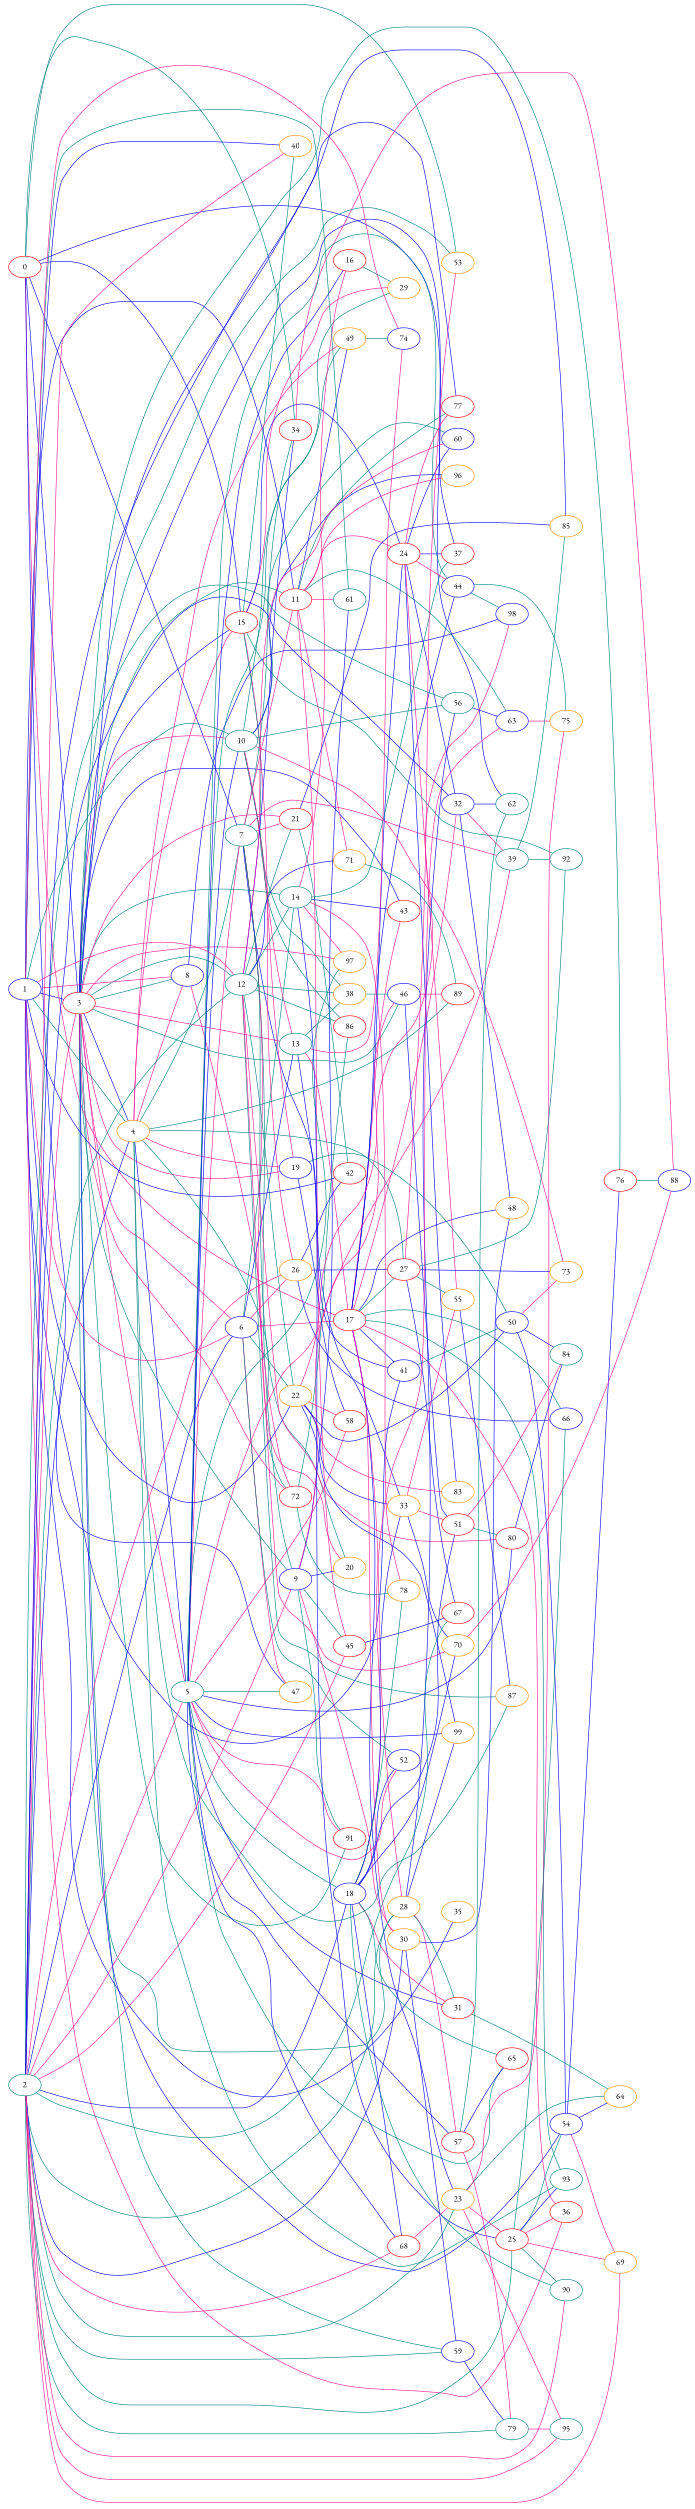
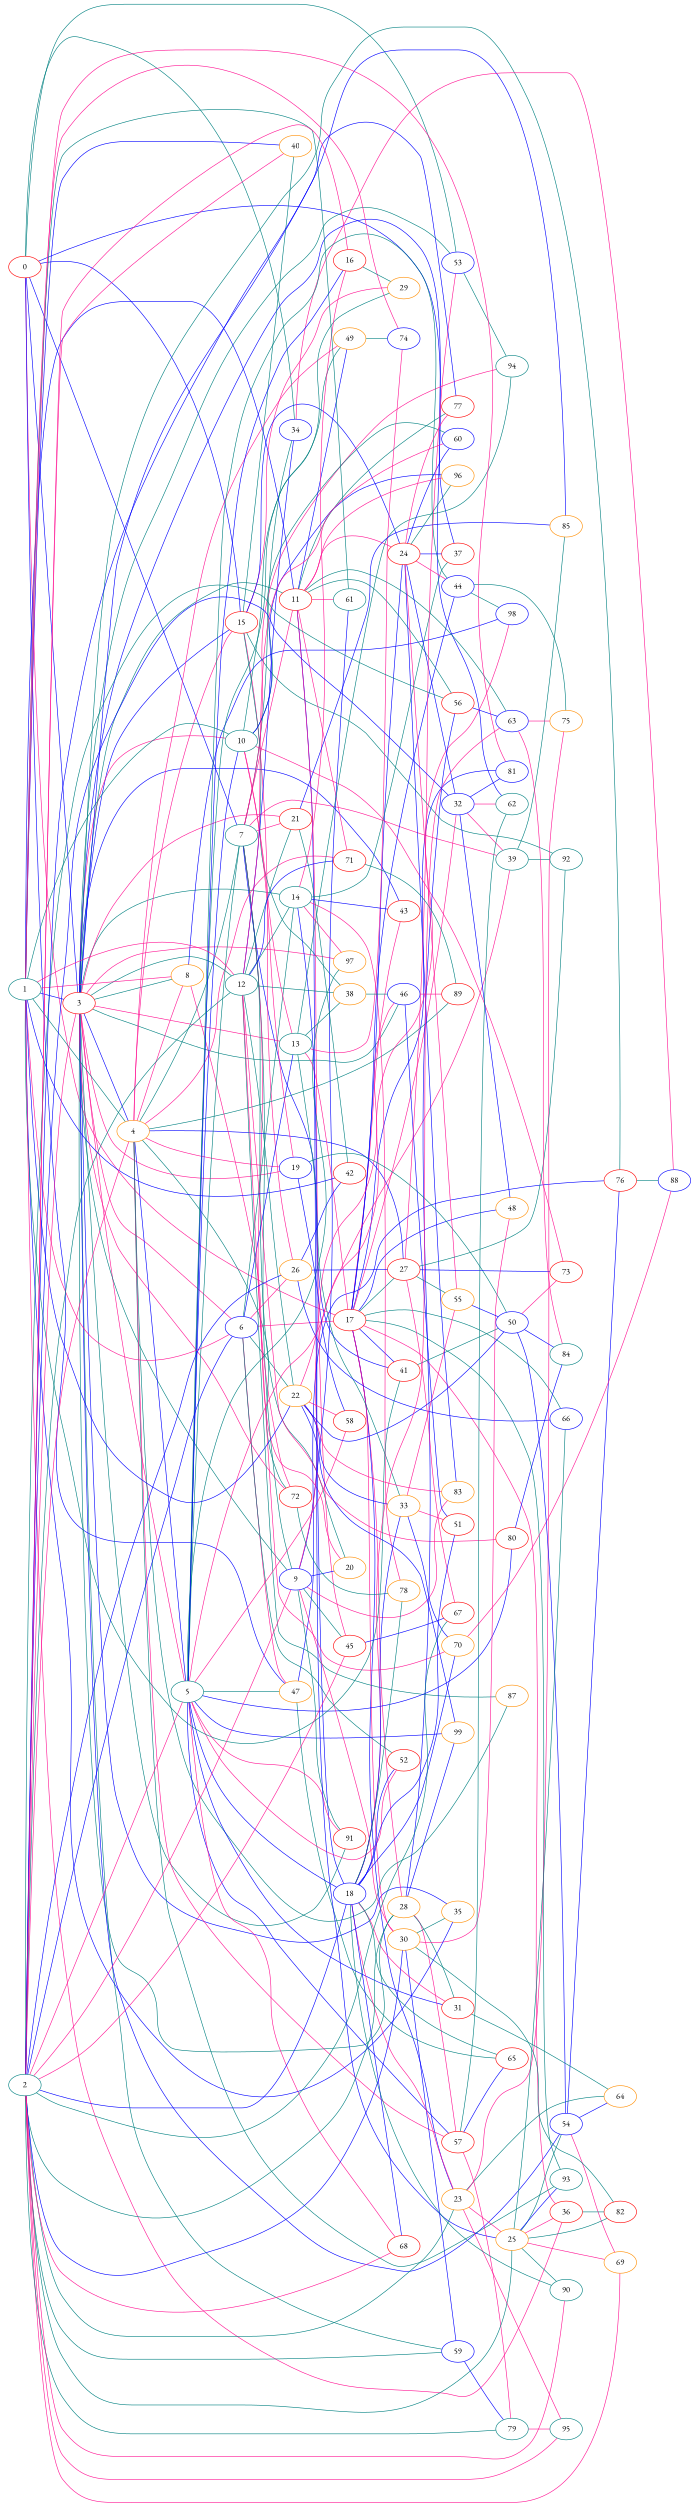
(458, 263) -> (458, 263)
none -> (512, 366)
(296, 430) -> (296, 430)
none -> (428, 519)
(458, 703) -> (458, 703)
(354, 720) -> (394, 610)
none -> (512, 772)
(485, 804) -> (485, 804)
(350, 861) -> (350, 861)
none -> (45, 969)
(187, 975) -> (187, 975)
(25, 989) -> (25, 989)
none -> (220, 989)
(350, 1027) -> none
(298, 1137) -> (298, 1137)
none -> (316, 1248)
(205, 1263) -> (205, 1263)
(566, 1272) -> (566, 1272)
none -> (337, 1299)
(337, 1348) -> (337, 1348)
(404, 1371) -> (404, 1371)
(518, 1443) -> (543, 1037)
(434, 1482) -> (434, 1482)
(484, 1488) -> (485, 1311)
(485, 1531) -> none
(99, 1591) -> (143, 1674)
(44, 1603) -> (44, 1603)
none -> (417, 1609)
none -> (100, 1622)
(492, 1622) -> (492, 1622)
(103, 1651) -> (108, 1630)
(404, 1760) -> (404, 1760)
none -> (159, 1782)
(239, 1813) -> (239, 1813)
none -> (431, 1926)
(270, 1976) -> (270, 1976)
(267, 2017) -> (344, 1946)
none -> (620, 2212)
(431, 2223) -> (391, 2051)
(512, 2240) -> (512, 2240)
